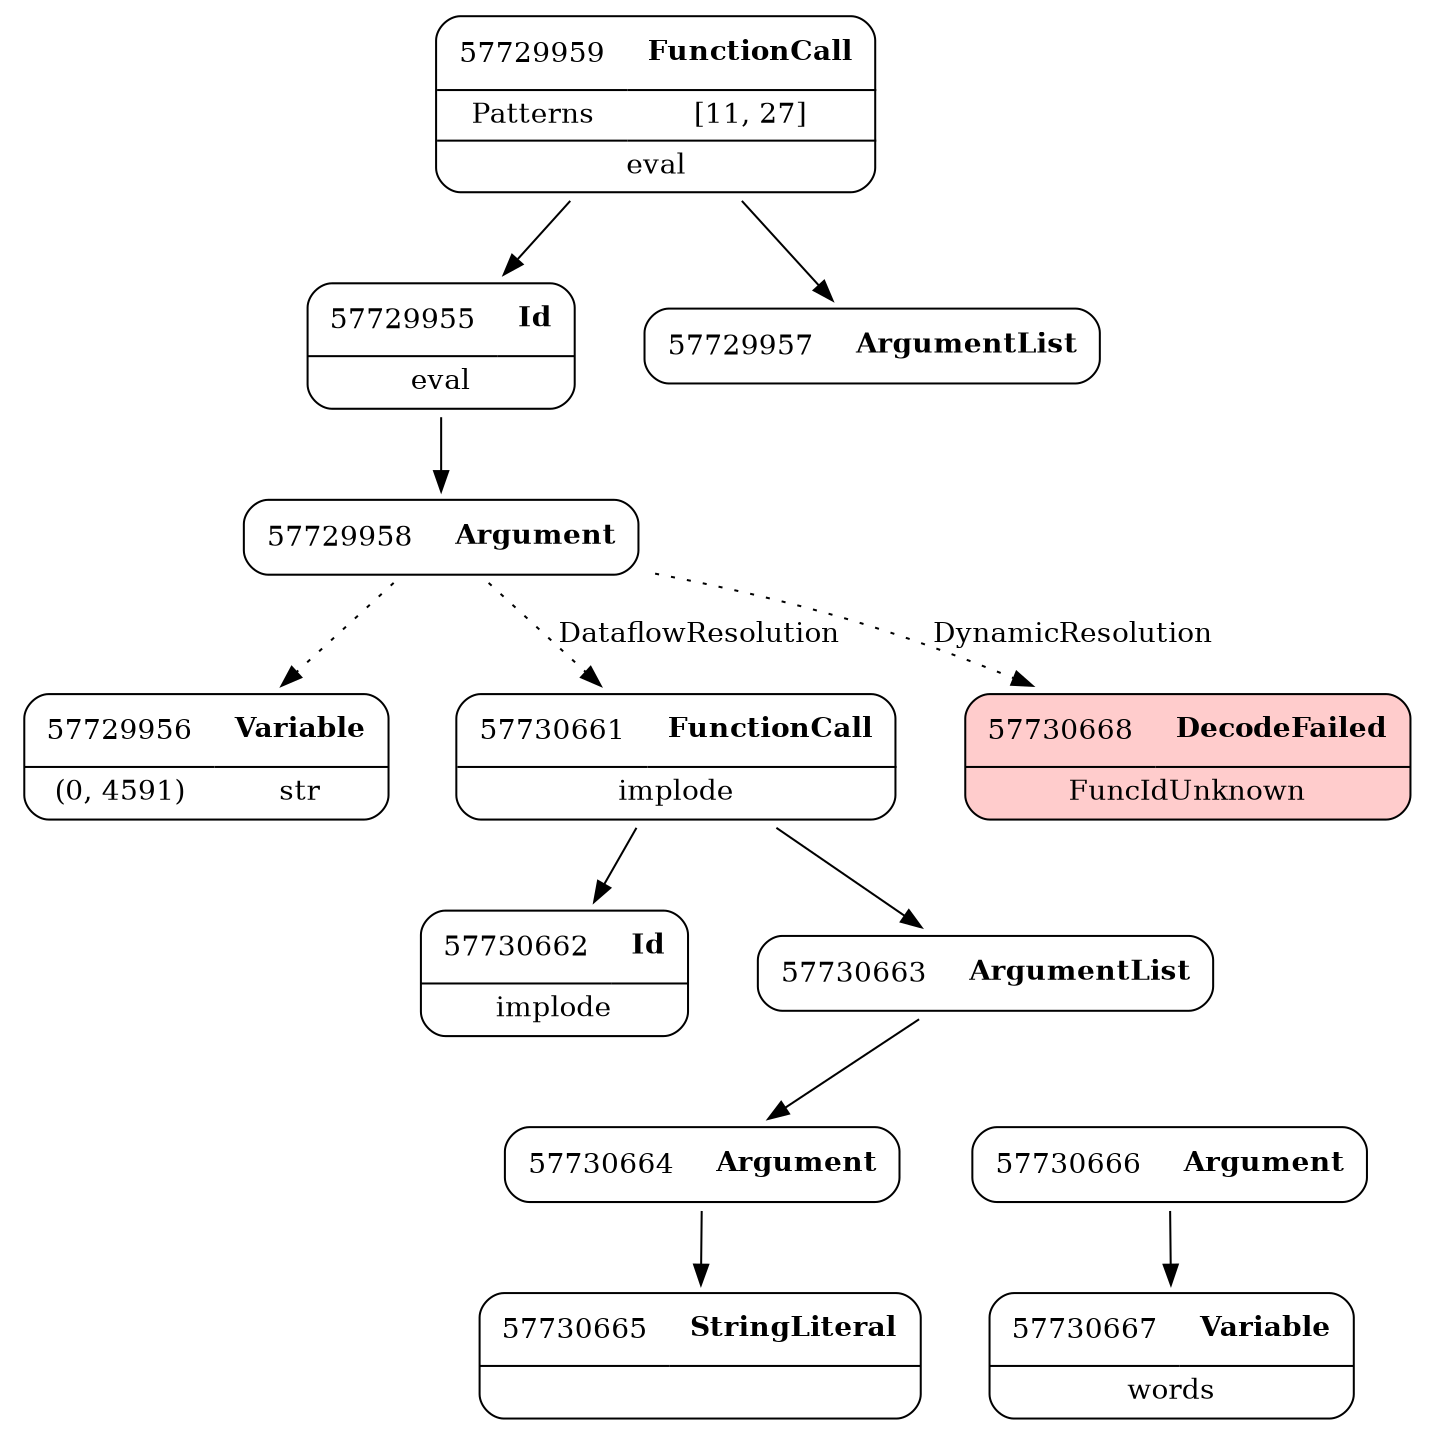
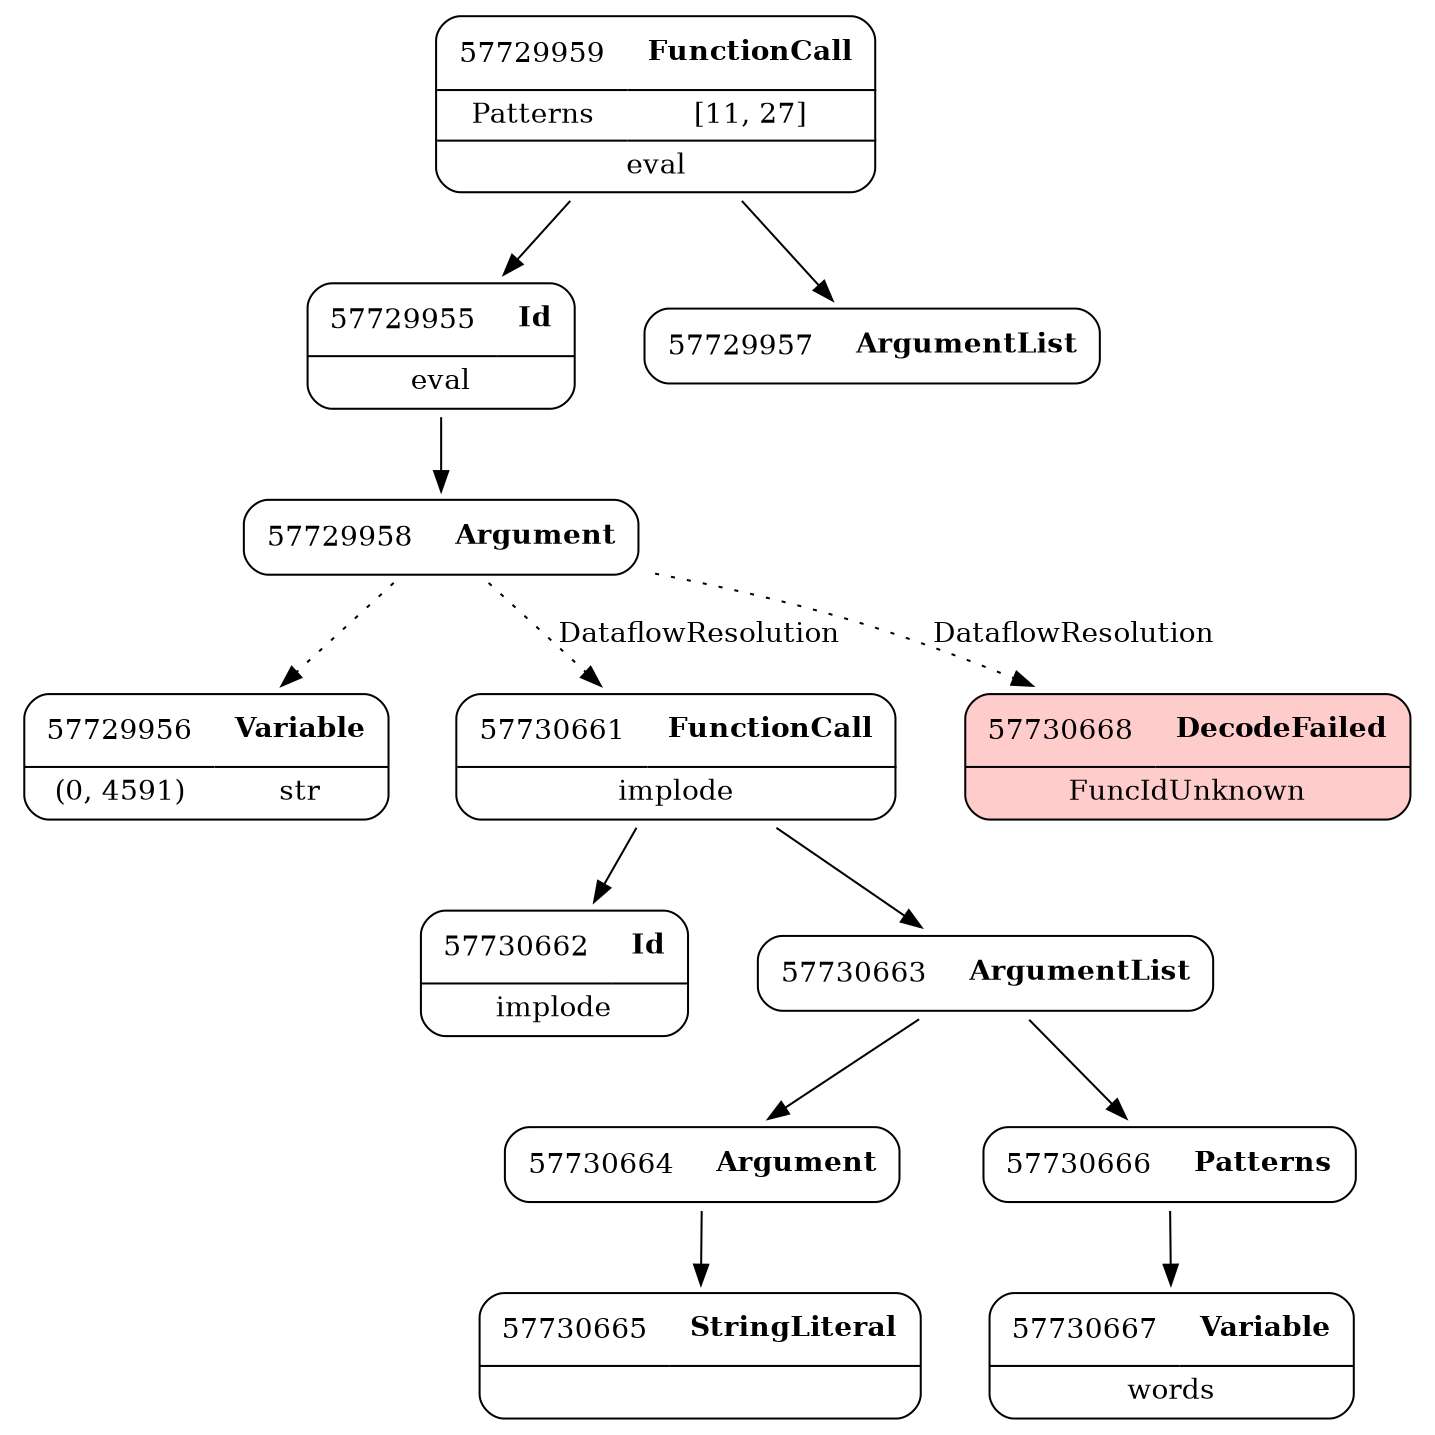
(1074, 634) -> (1074, 634)
none -> (1071, 1062)
(1265, 1163) -> (1264, 1163)
